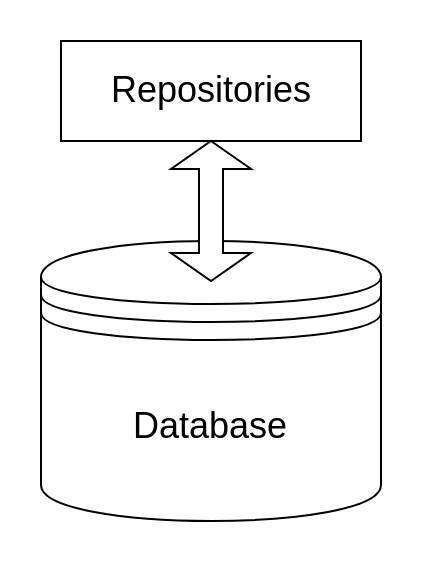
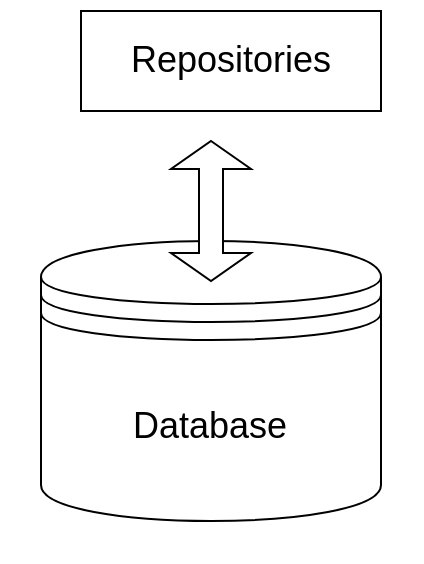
(211, 91) -> (231, 61)
